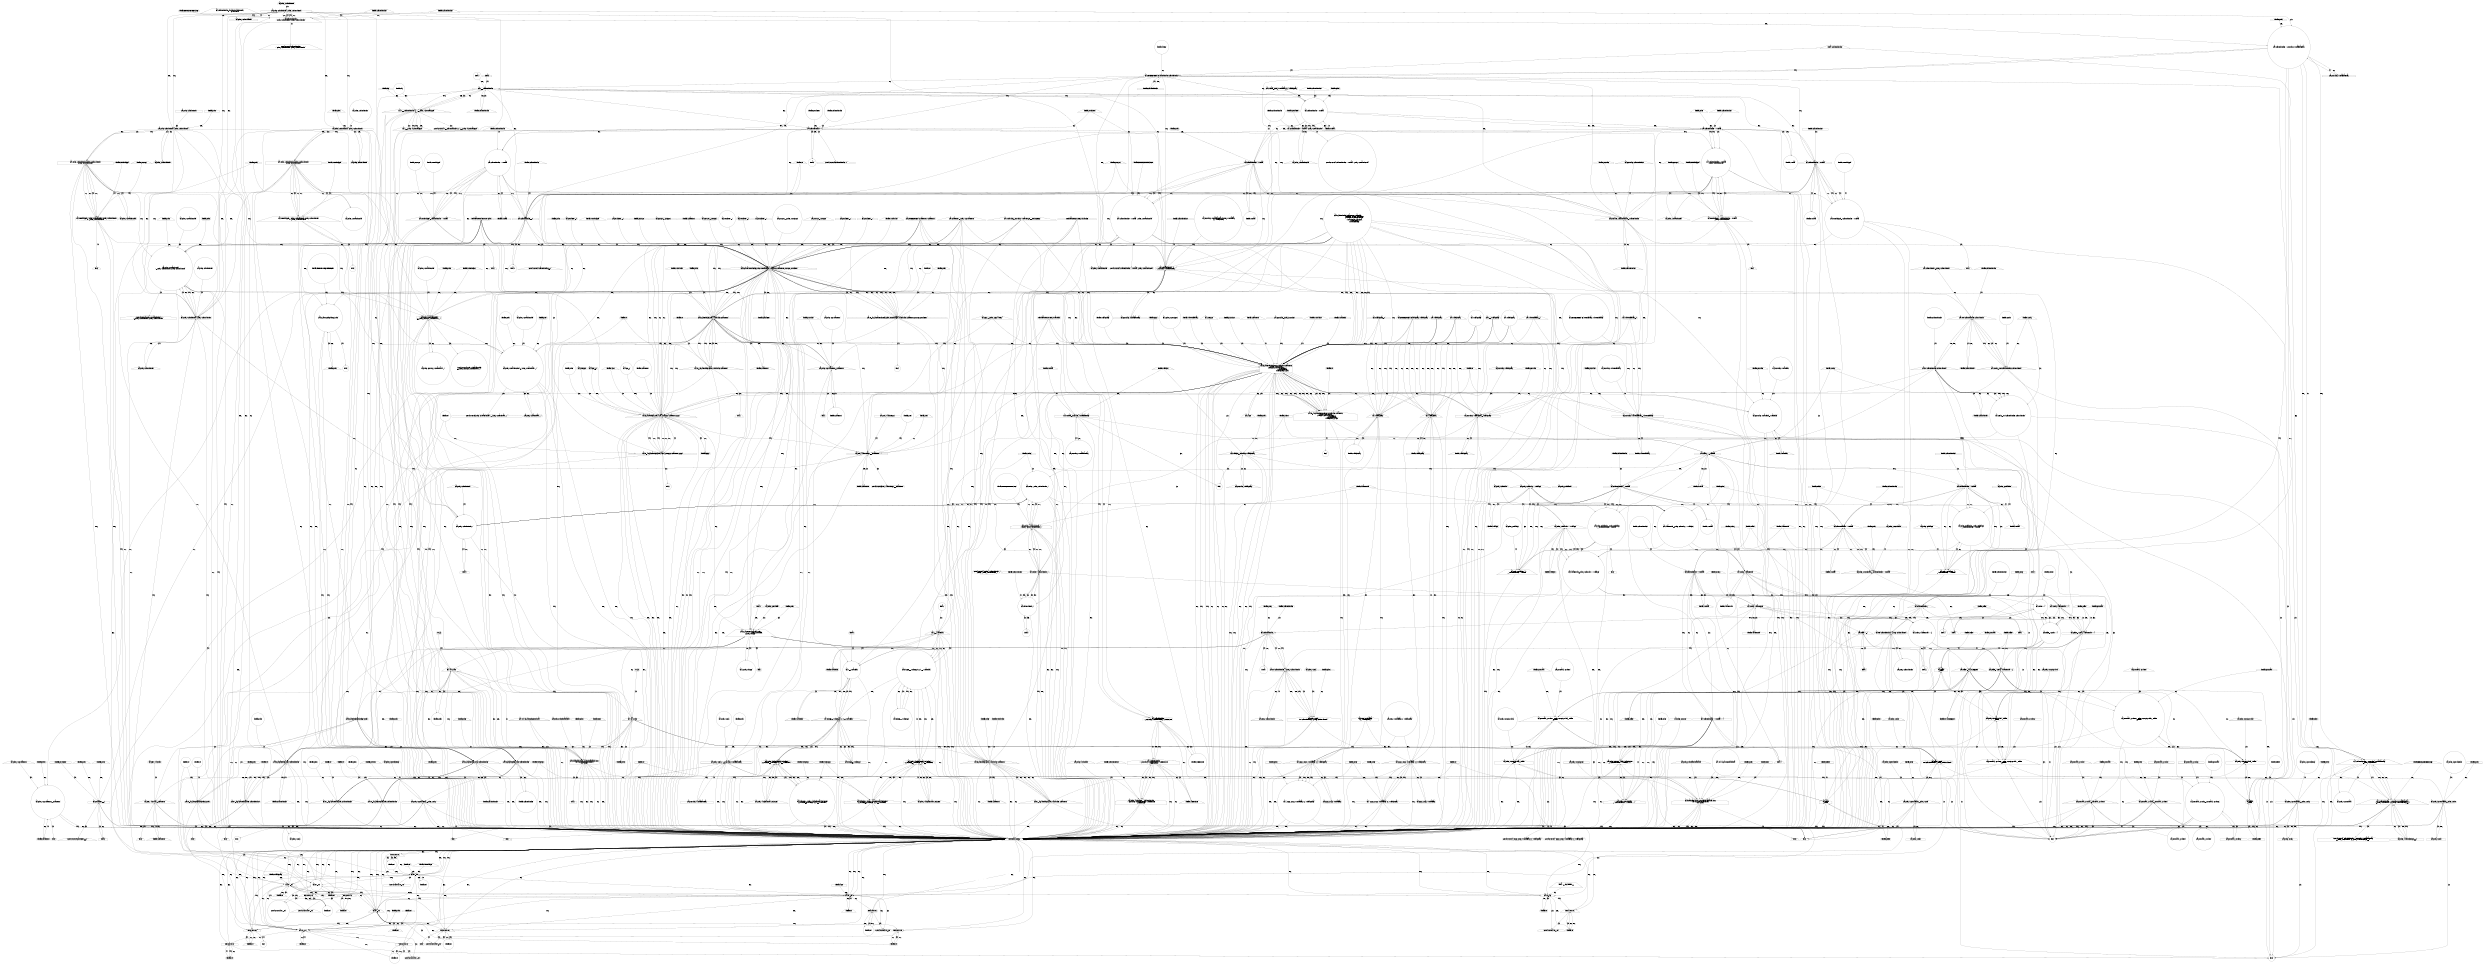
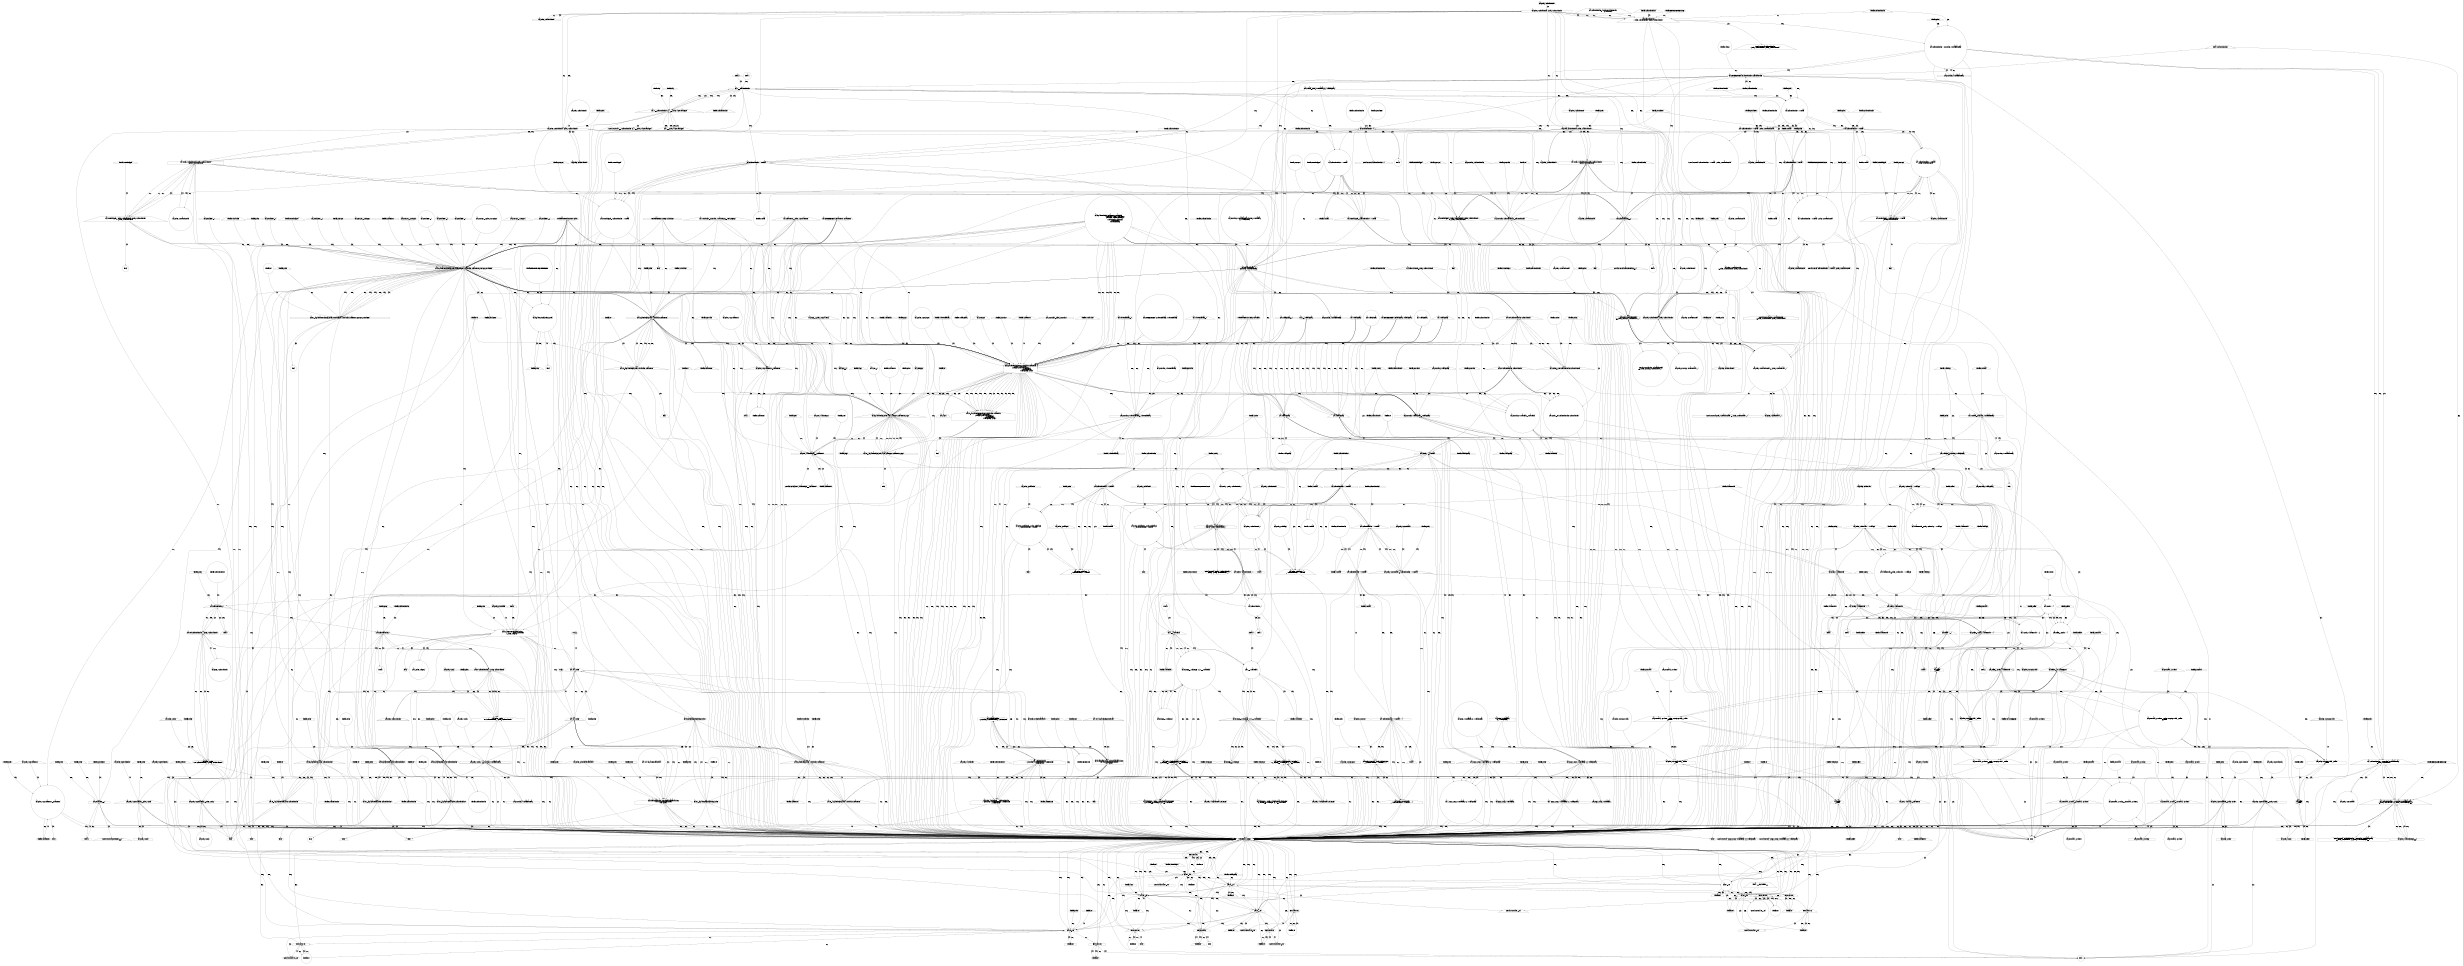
(1781, 369) -> none
